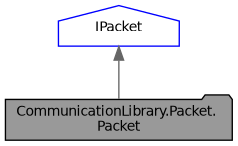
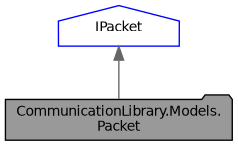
(119, 120) -> (119, 120)
